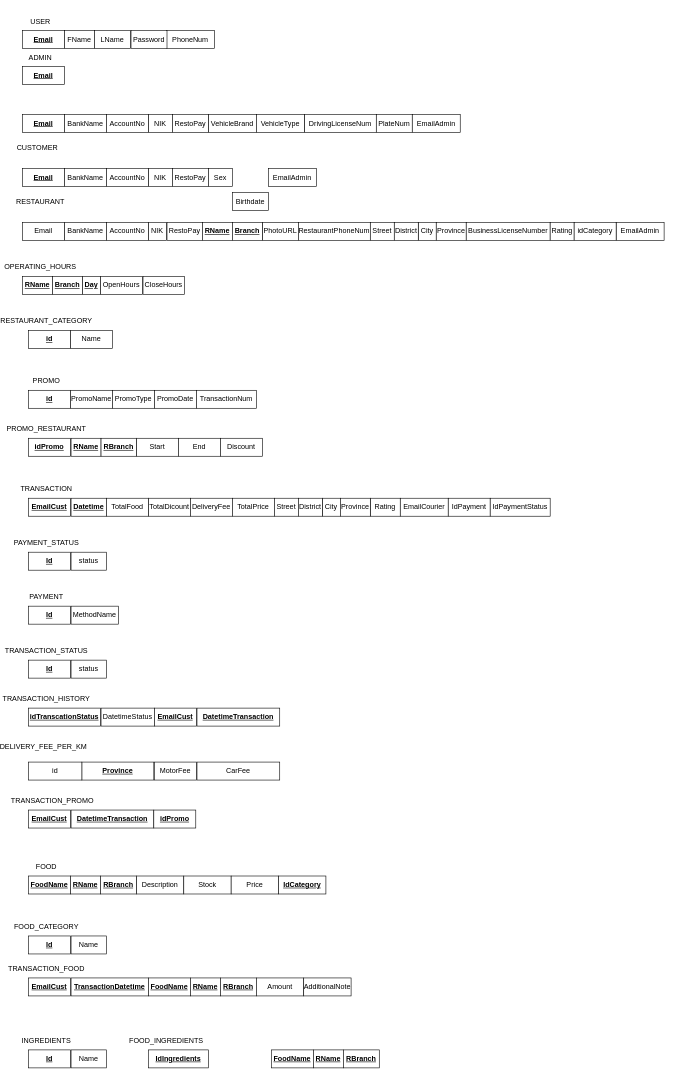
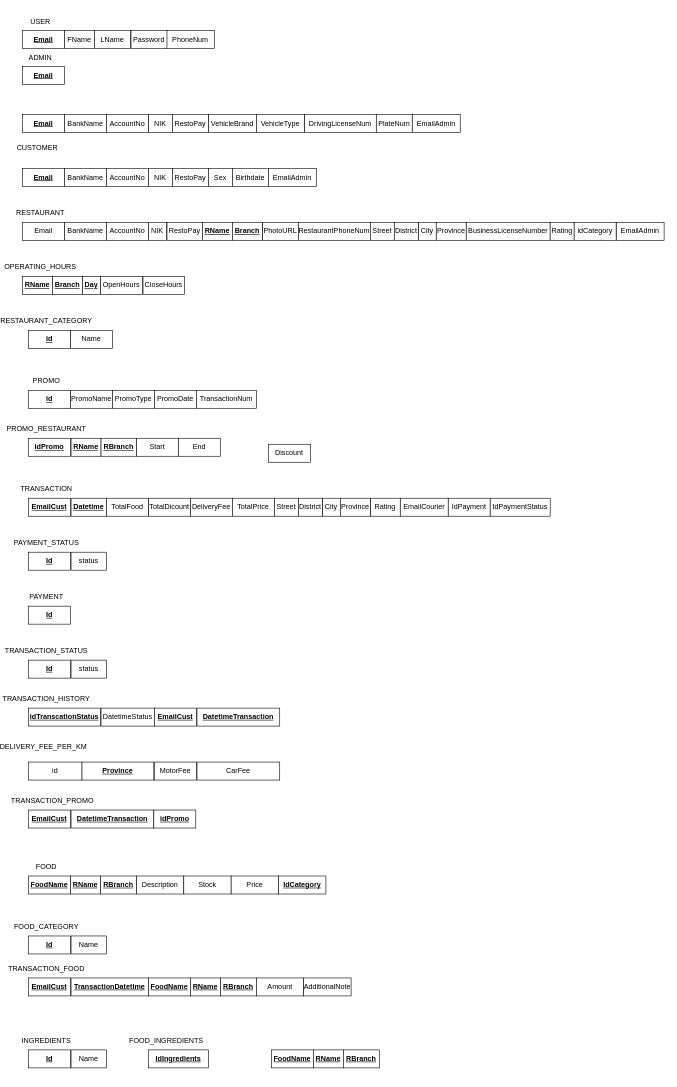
(41, 201) -> (41, 213)
(251, 201) -> (251, 177)
(242, 447) -> (290, 453)
(95, 615) -> none
